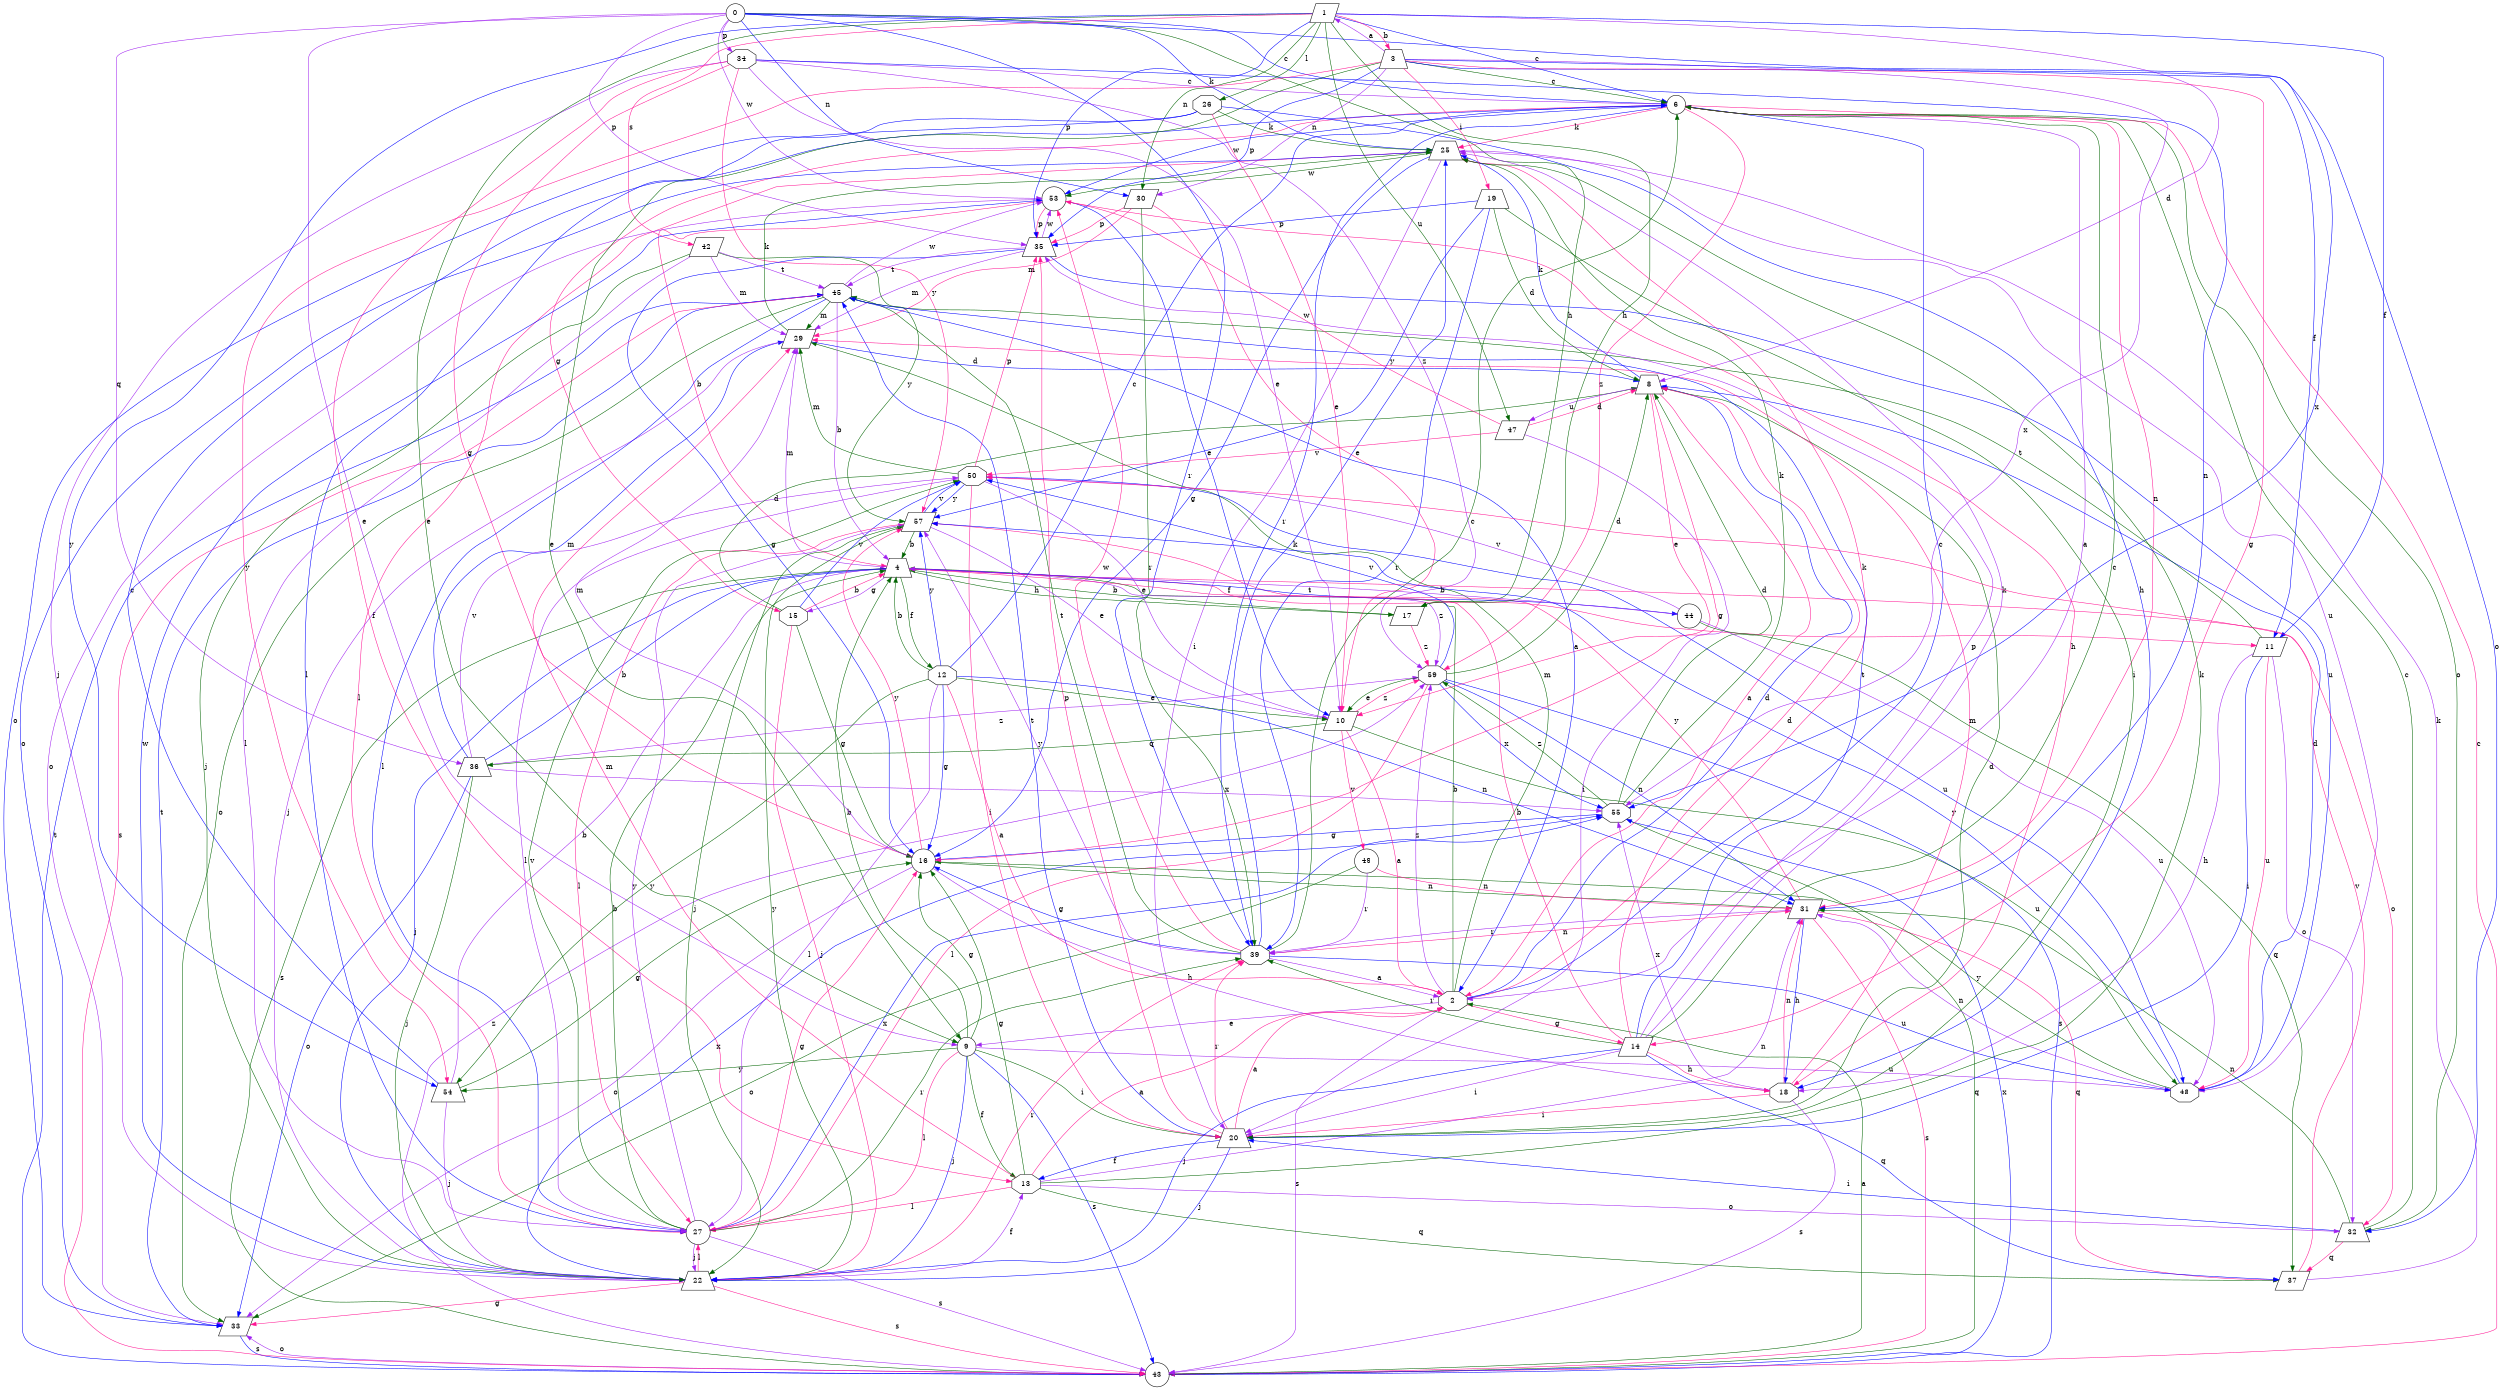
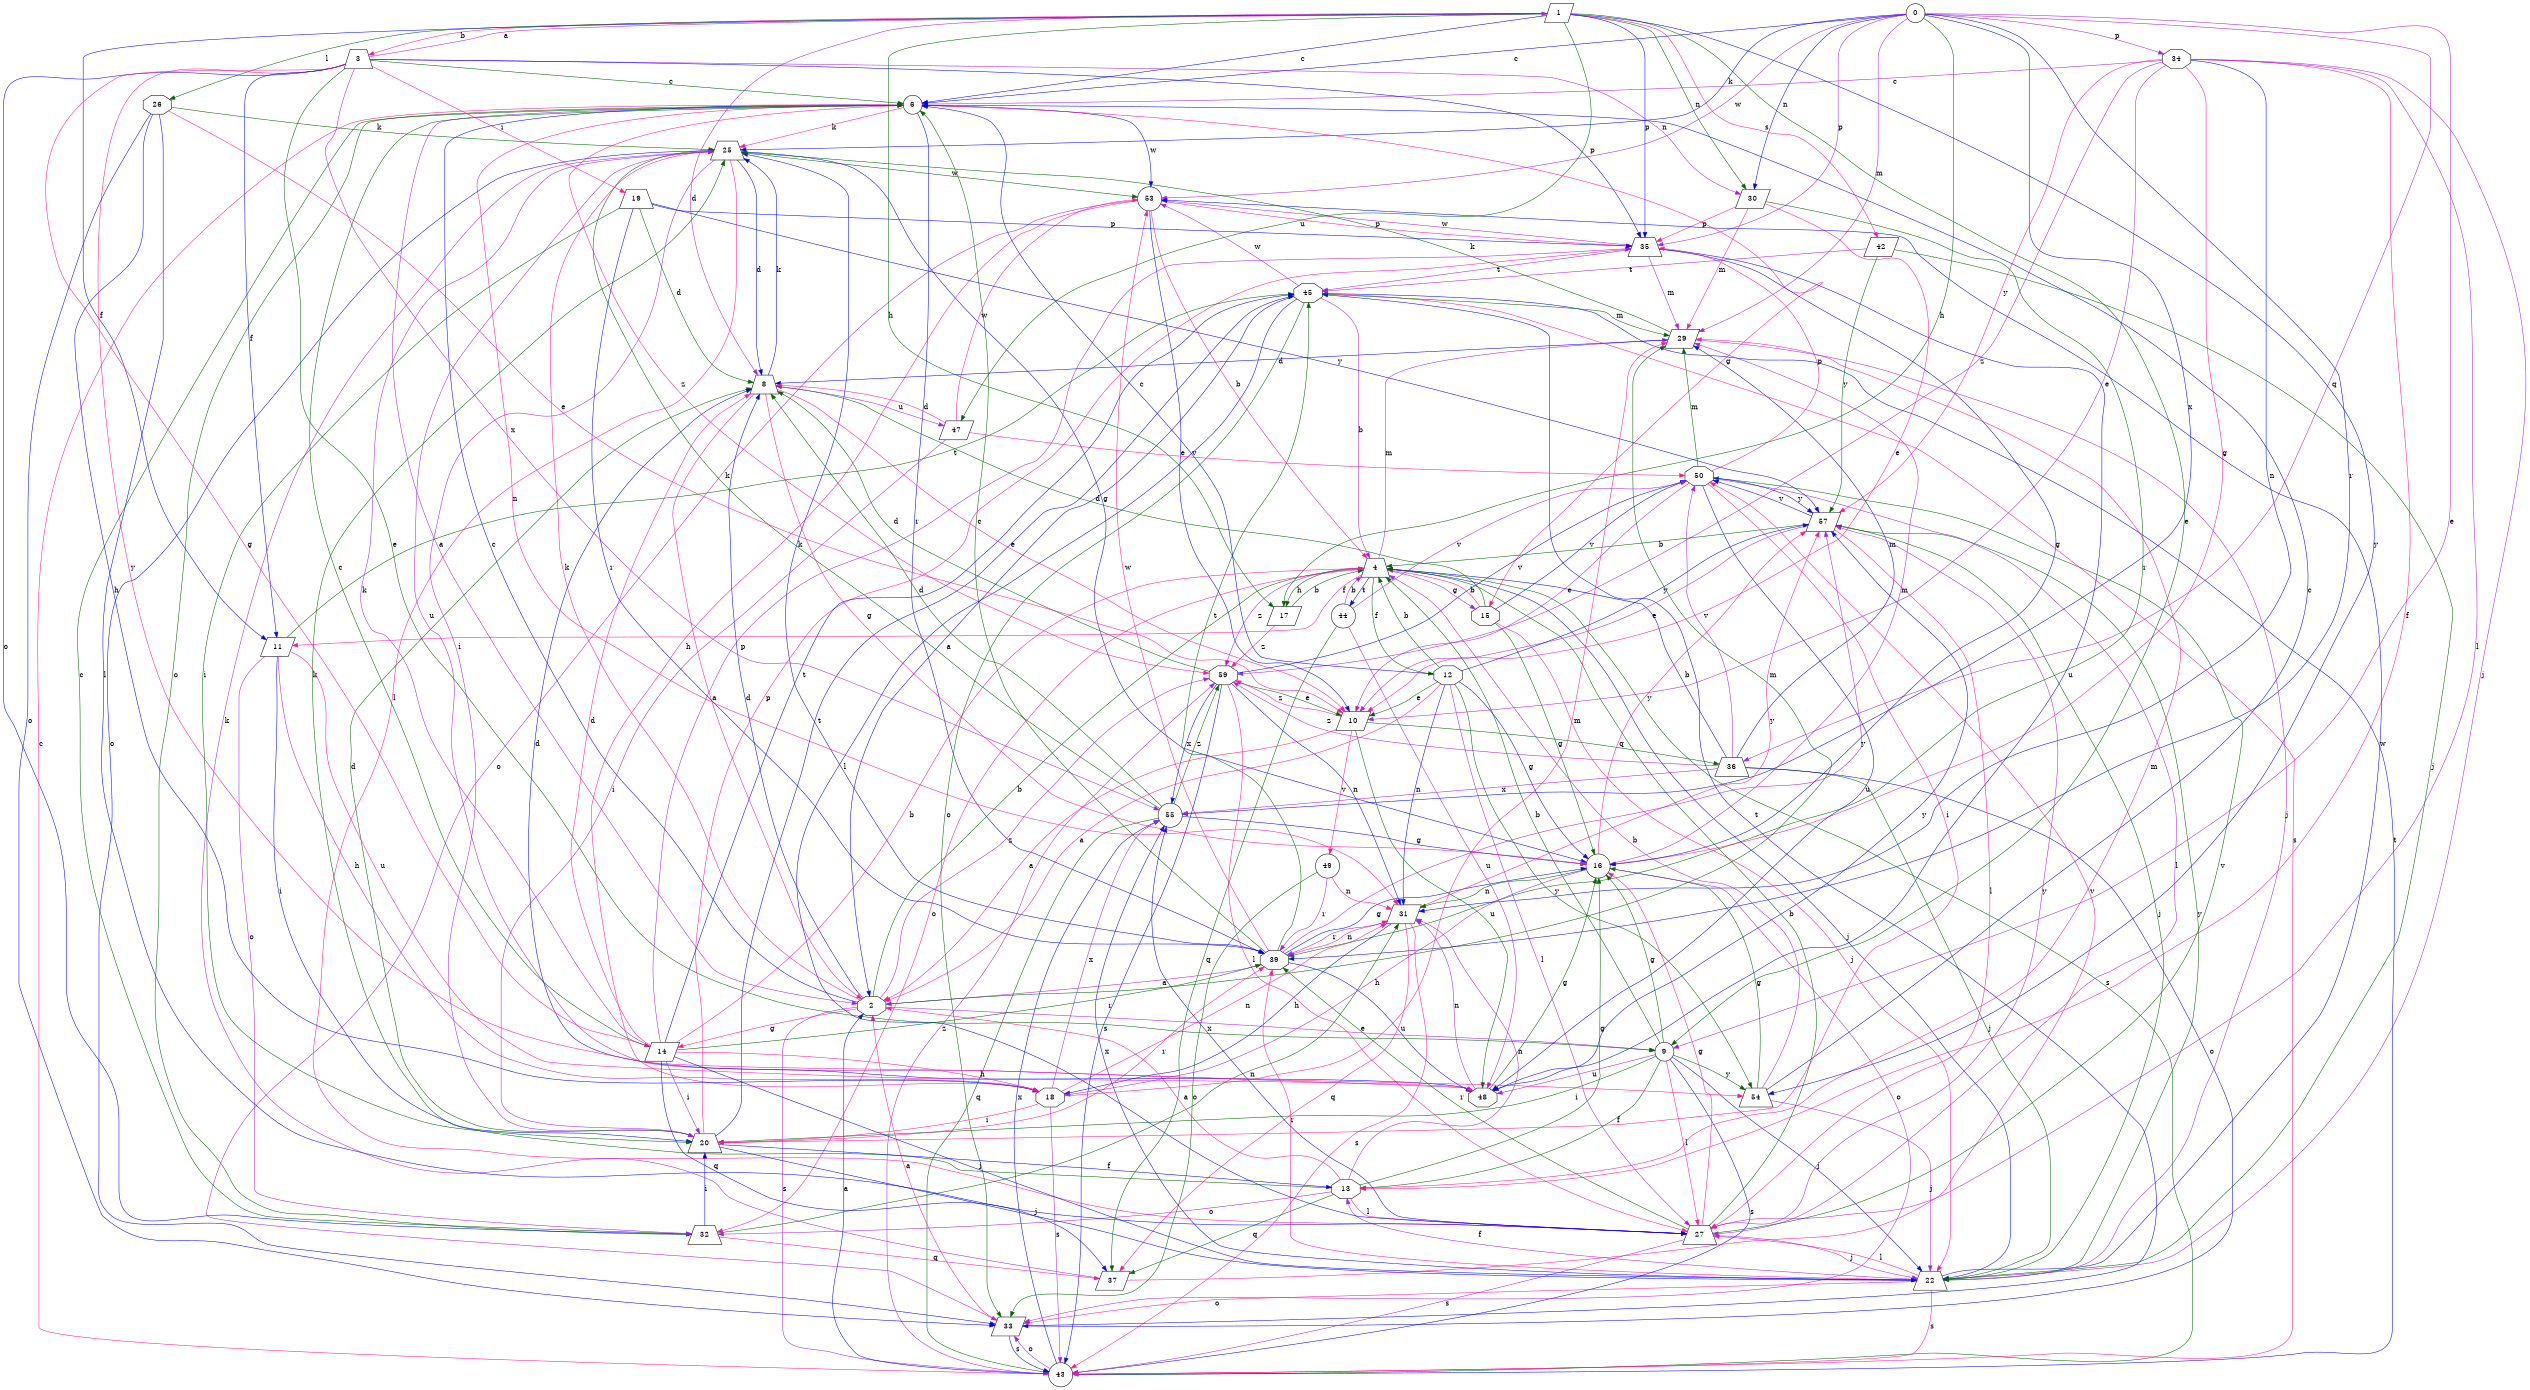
none -> (756, 262)
(738, 299) -> (1858, 217)
(249, 798) -> (2443, 764)
(1616, 813) -> (1170, 815)
(1979, 978) -> (1565, 983)
(1289, 1022) -> (910, 1182)
(698, 1232) -> (1700, 1235)
(498, 1304) -> (1217, 1304)
(1836, 1339) -> (834, 1284)
